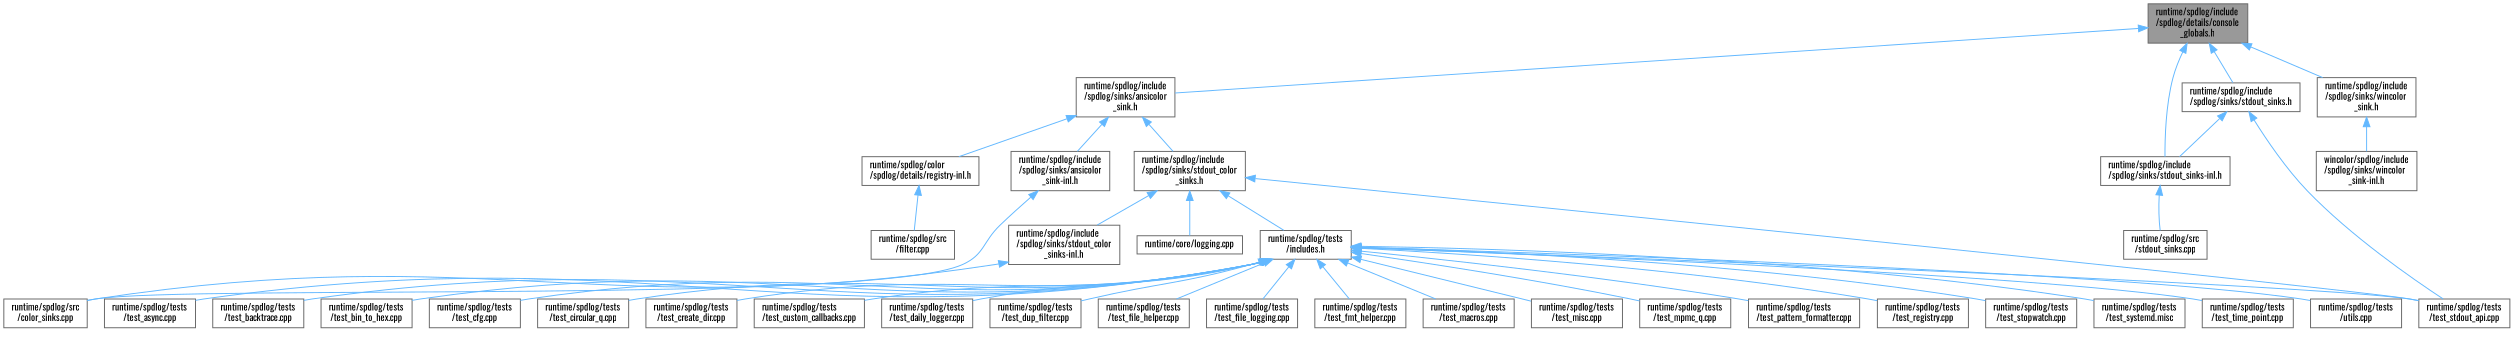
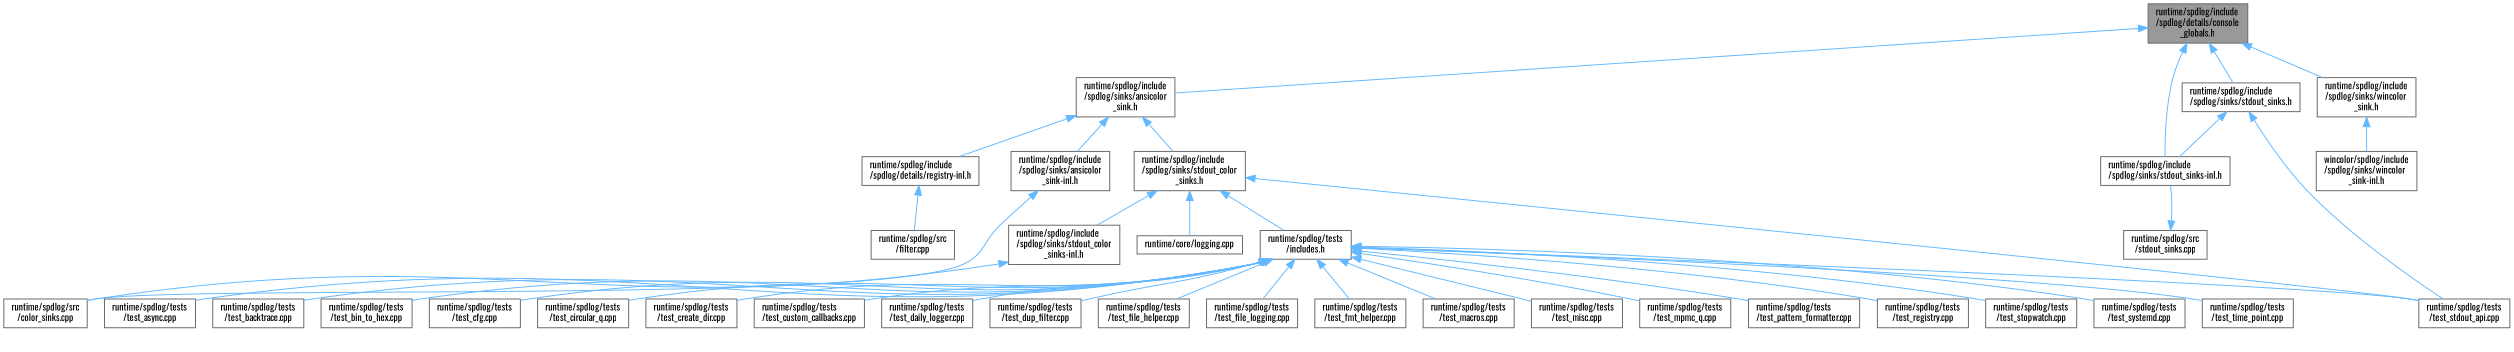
(920, 171) -> (920, 171)
(2159, 213) -> (2172, 203)
(2139, 313) -> (2139, 313)
(2356, 313) -> none
